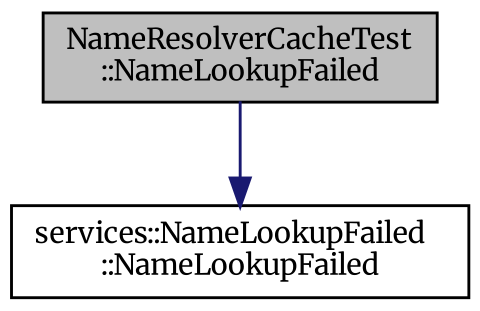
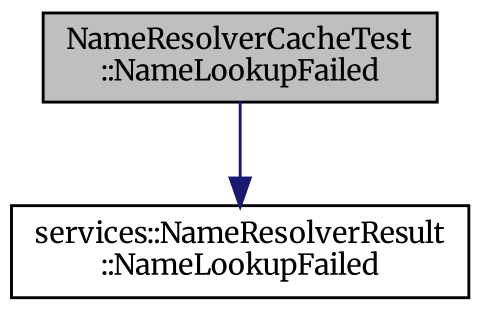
(240, 252) -> (240, 252)
